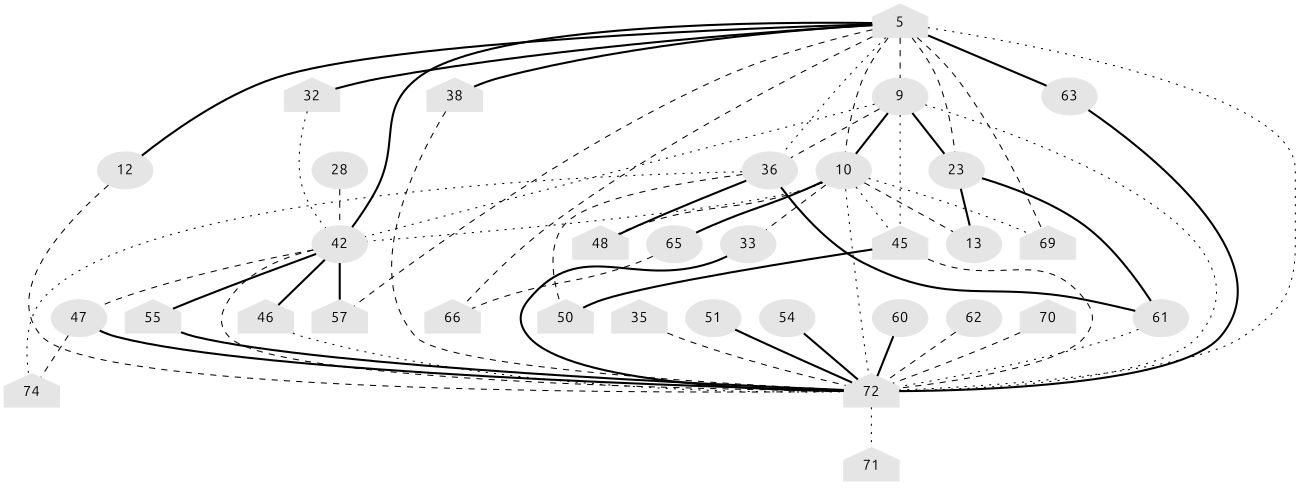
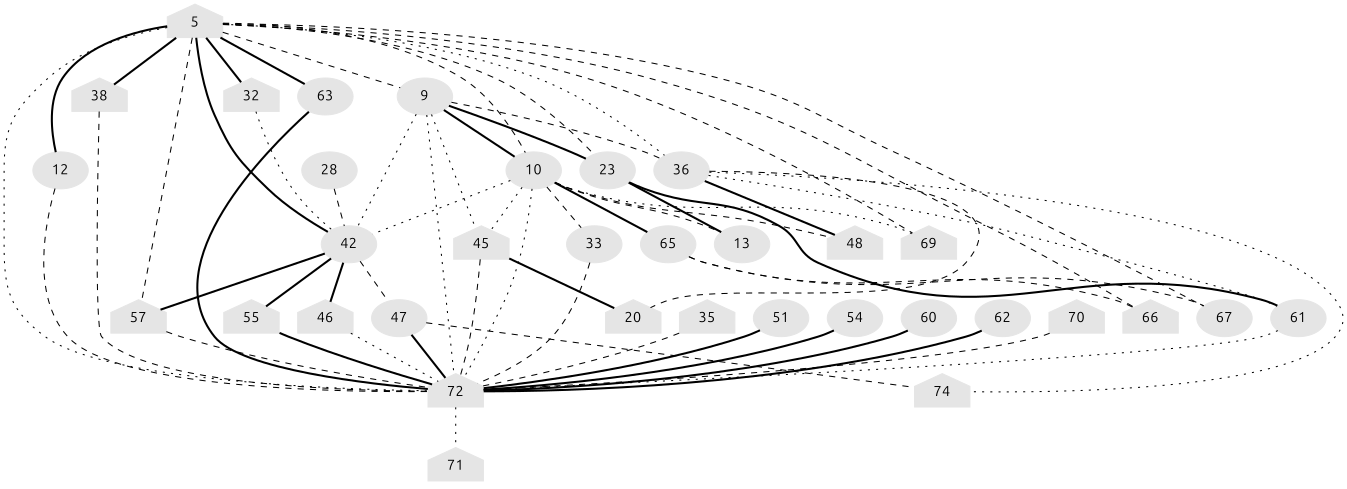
(942, 288) -> (1024, 235)
(566, 318) -> (633, 318)
none -> (1224, 318)
(559, 356) -> (556, 332)
(921, 356) -> (735, 378)
(463, 377) -> (296, 365)
